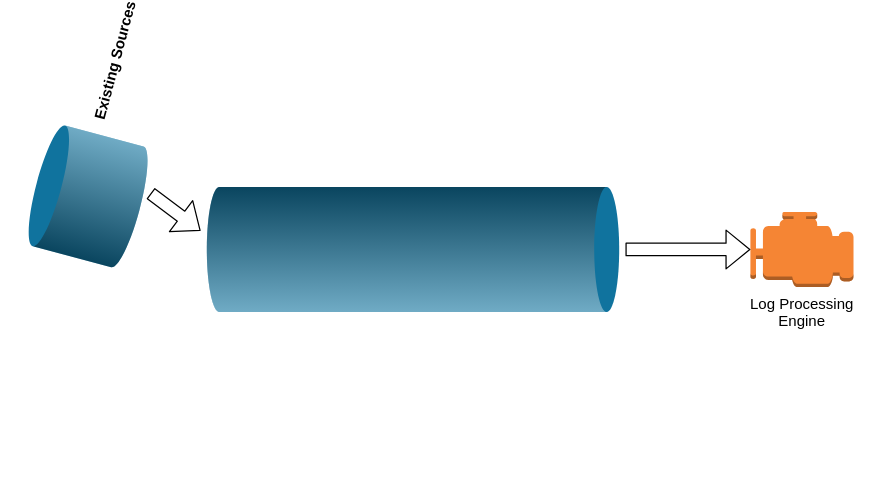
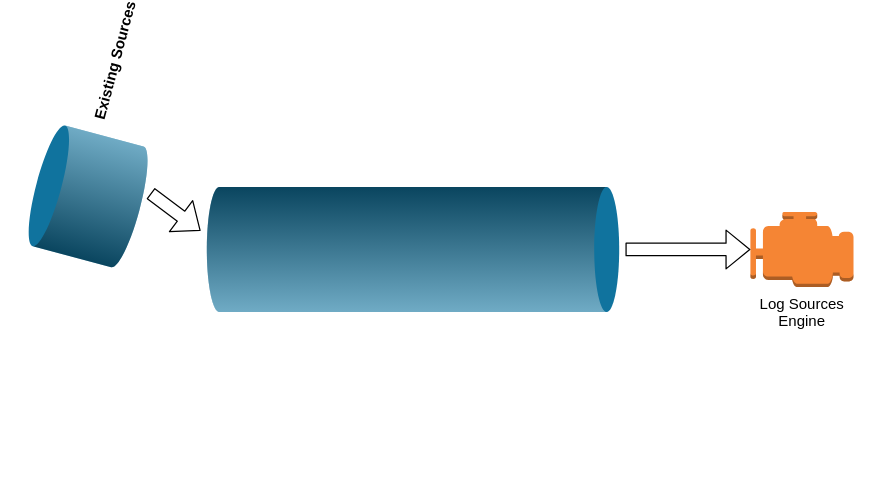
(803, 314) -> (803, 314)
